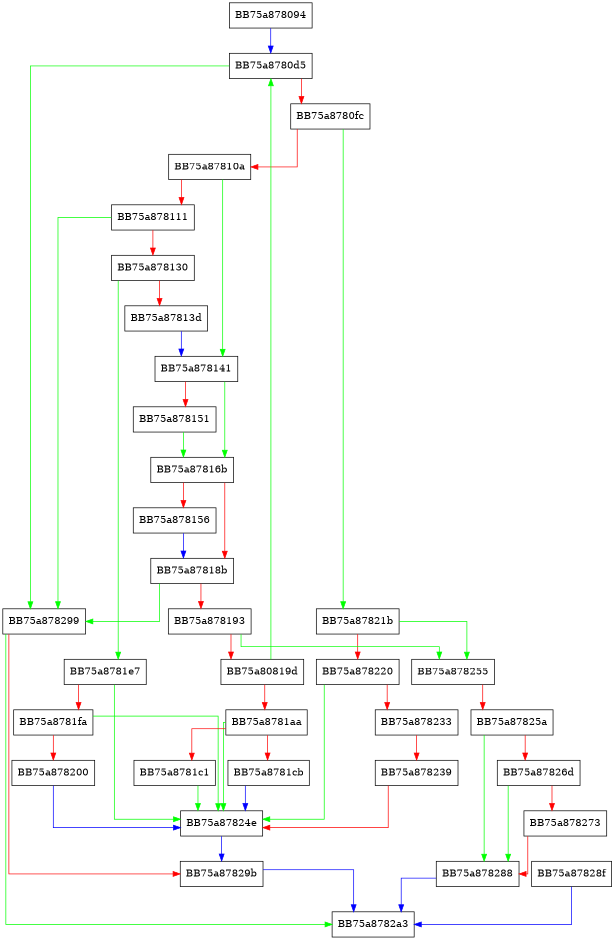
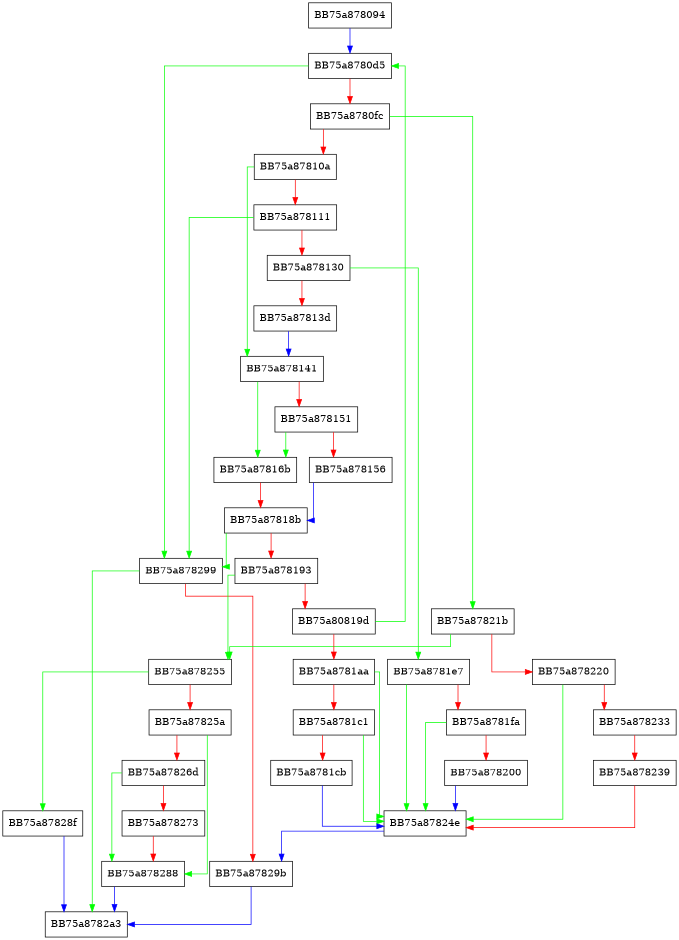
(183, 492) -> (334, 441)
none -> (43, 685)
(268, 744) -> (323, 744)
